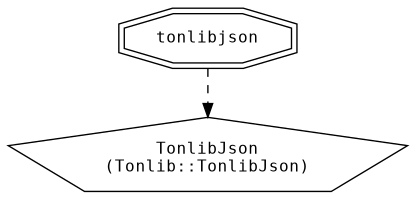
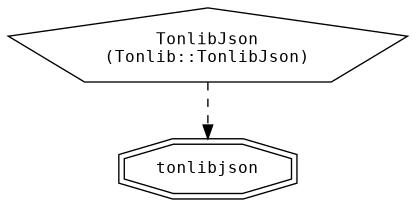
(208, 86) -> (208, 103)
